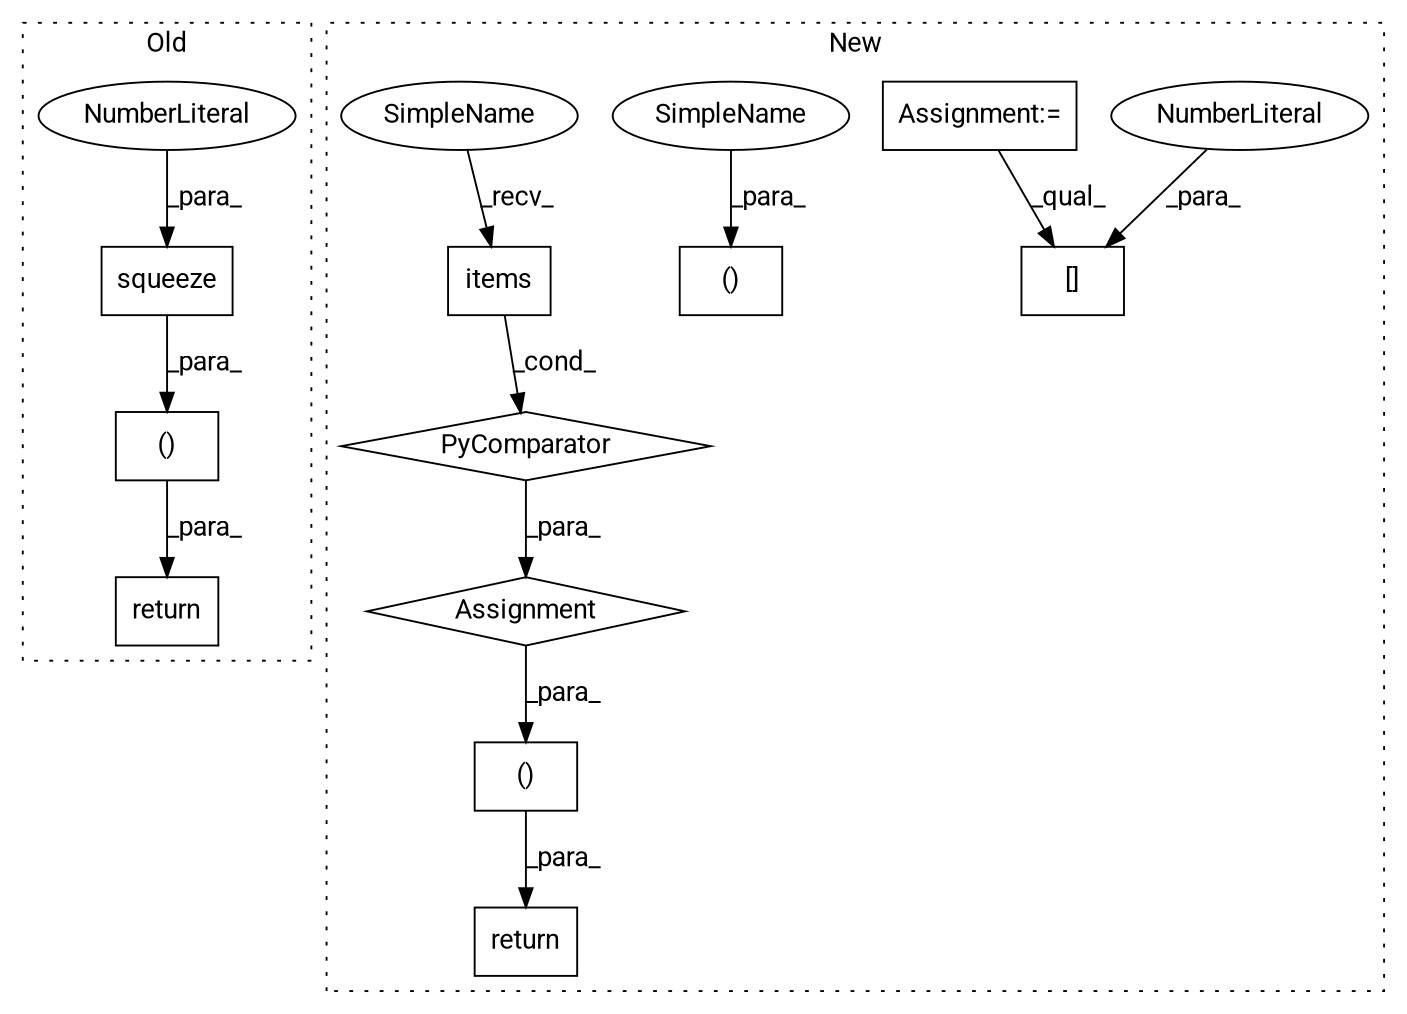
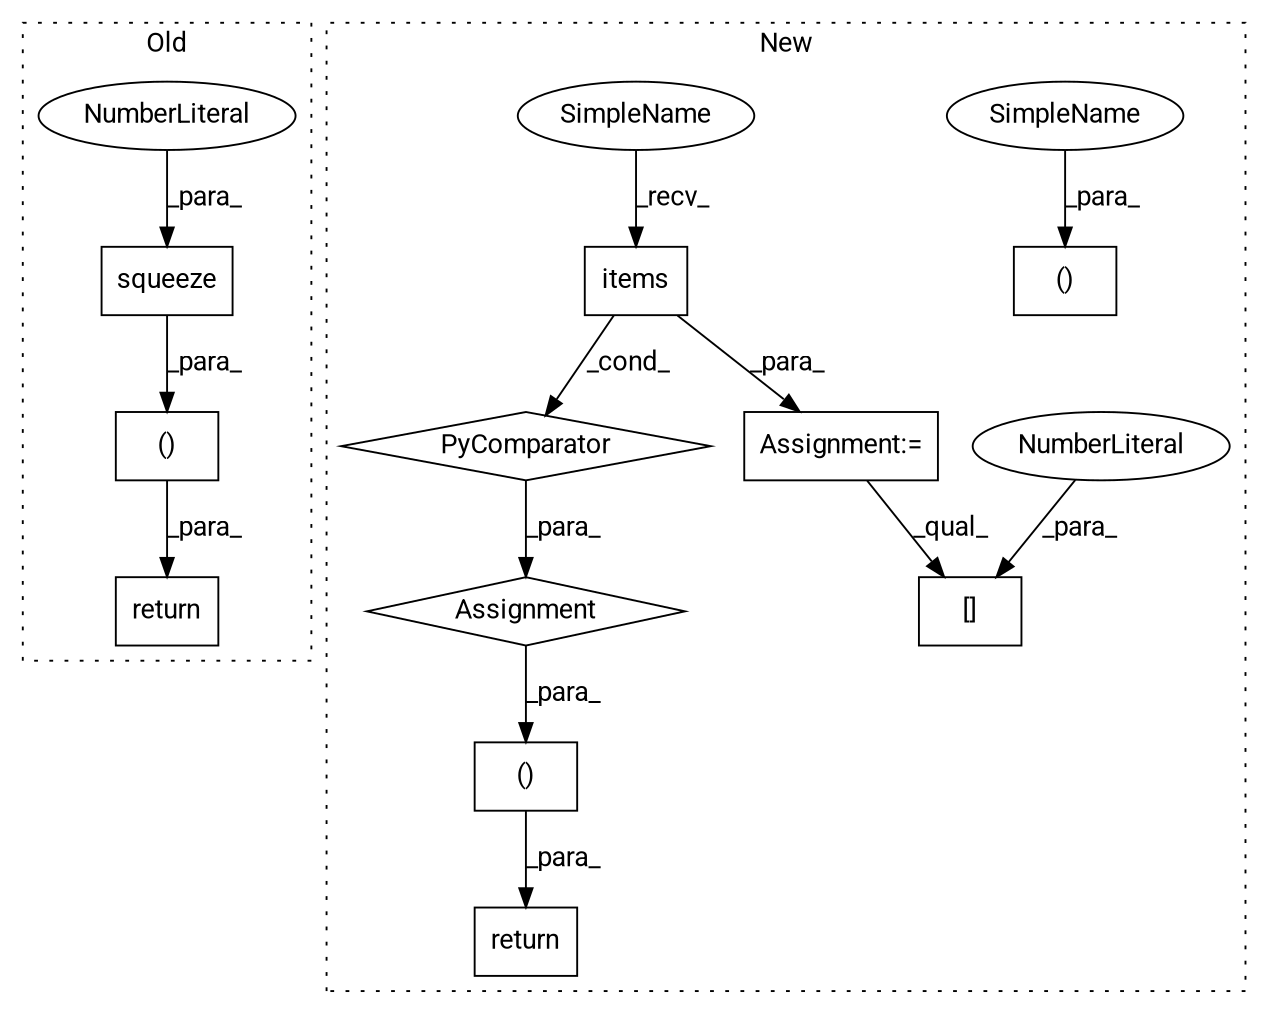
none -> (731, 357)
